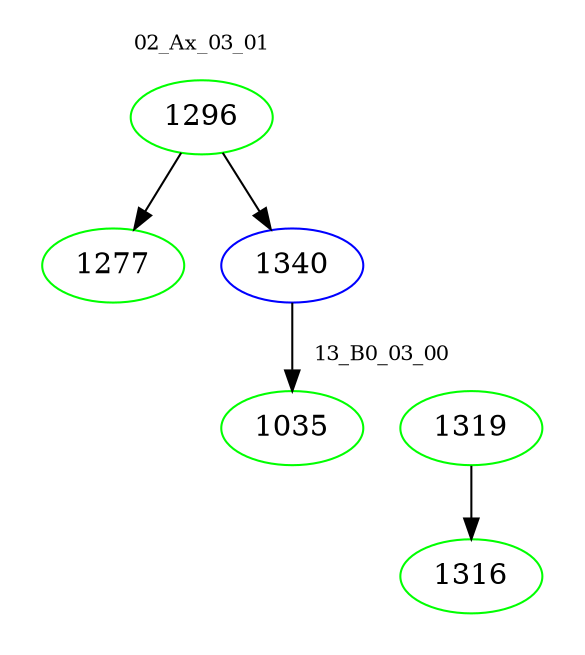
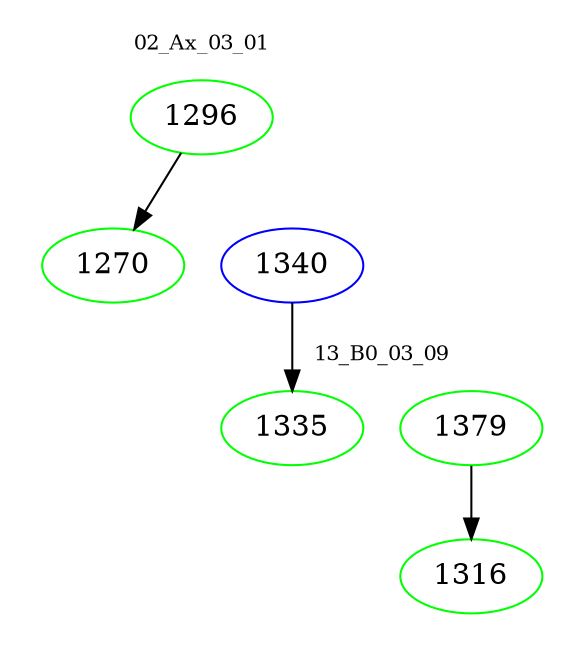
(241, 182) -> none
(113, 266) -> (113, 266)
(382, 355) -> (382, 355)
(292, 428) -> (292, 428)
(471, 428) -> (471, 428)
